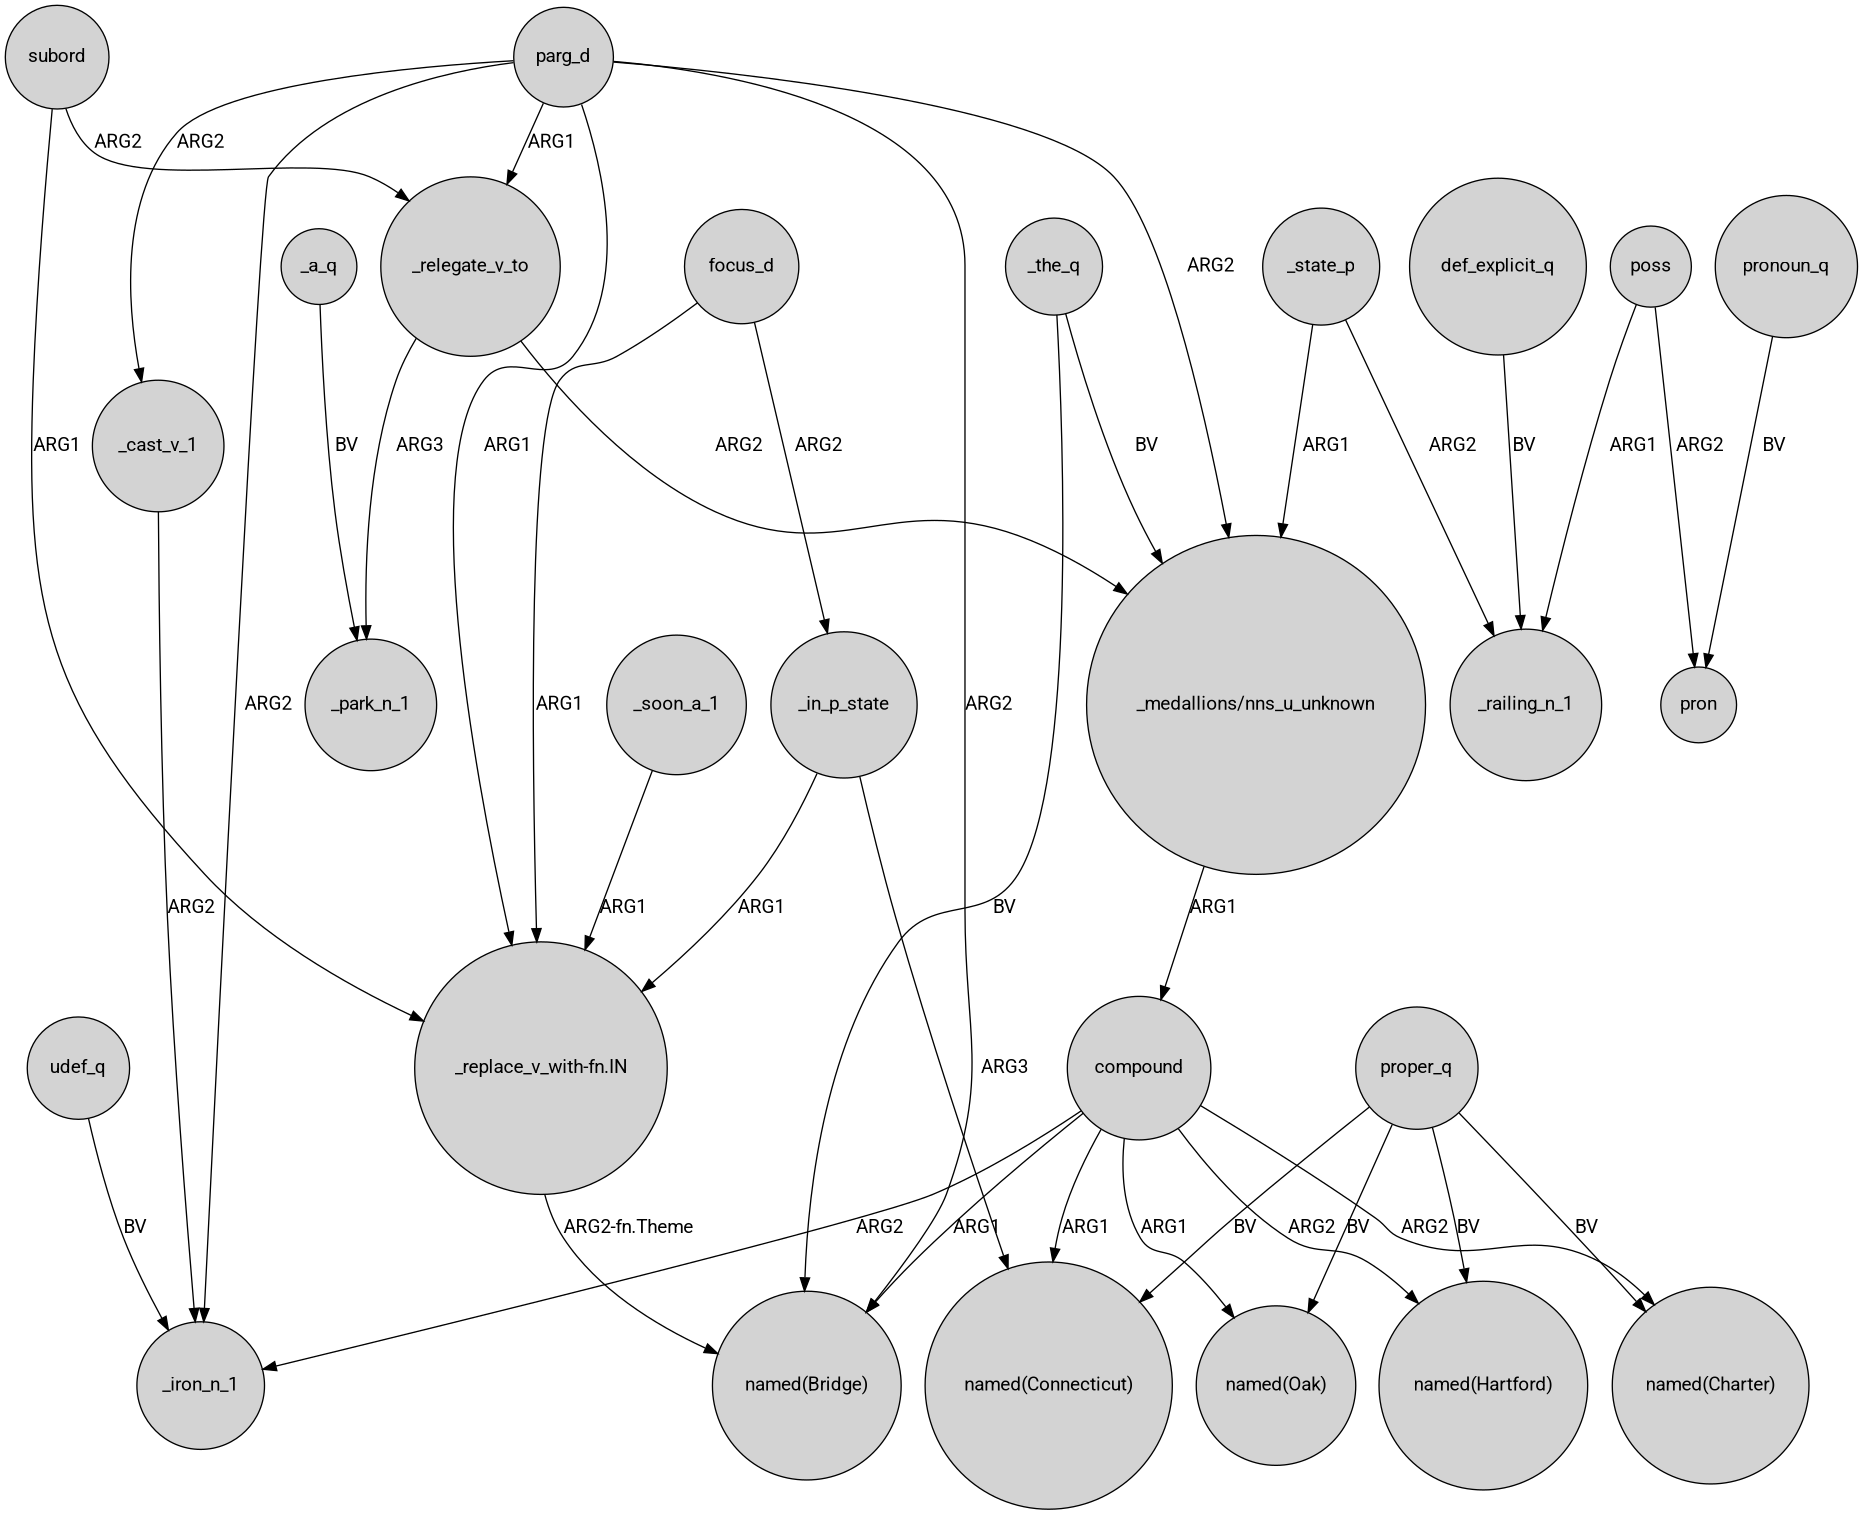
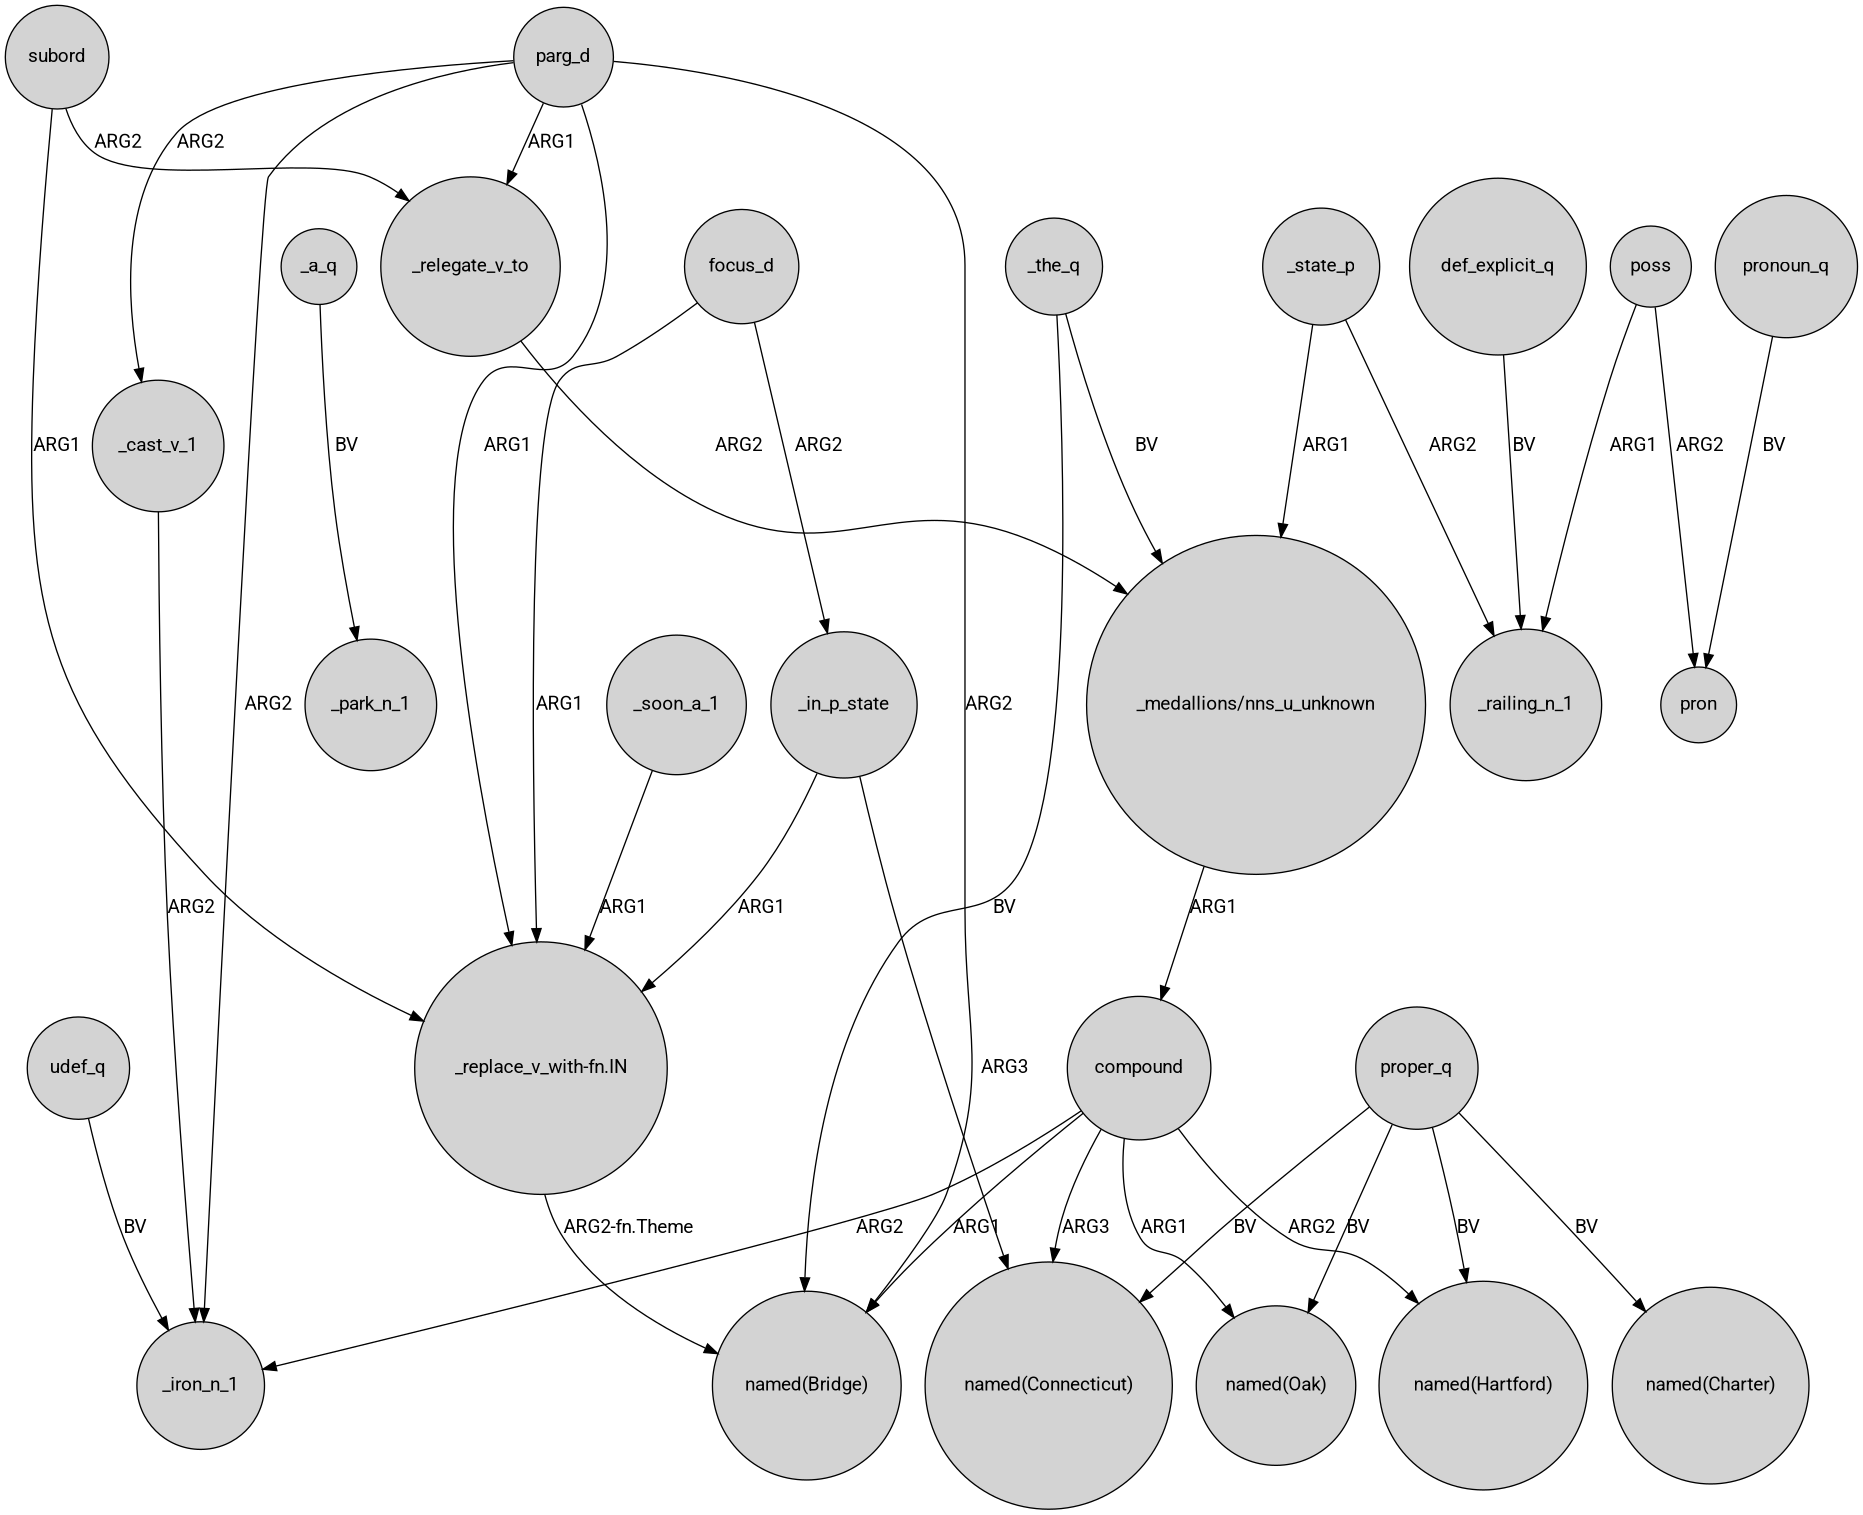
(1049, 140) -> none
(374, 479) -> none
(1086, 1228) -> (1086, 1228)
(1410, 1241) -> none
